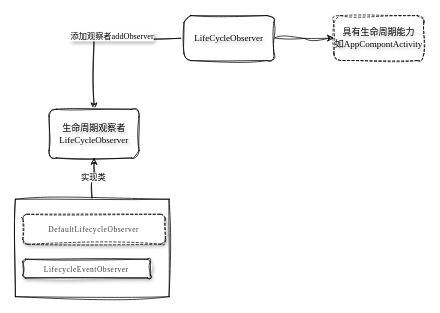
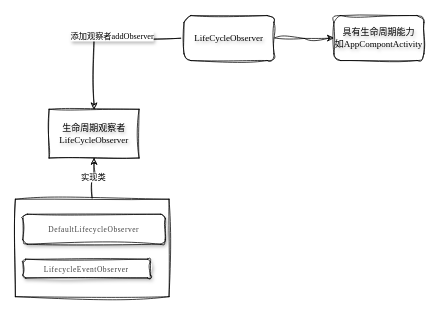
(379, 38) -> (379, 38)
(94, 134) -> (94, 134)
(94, 229) -> (94, 229)
